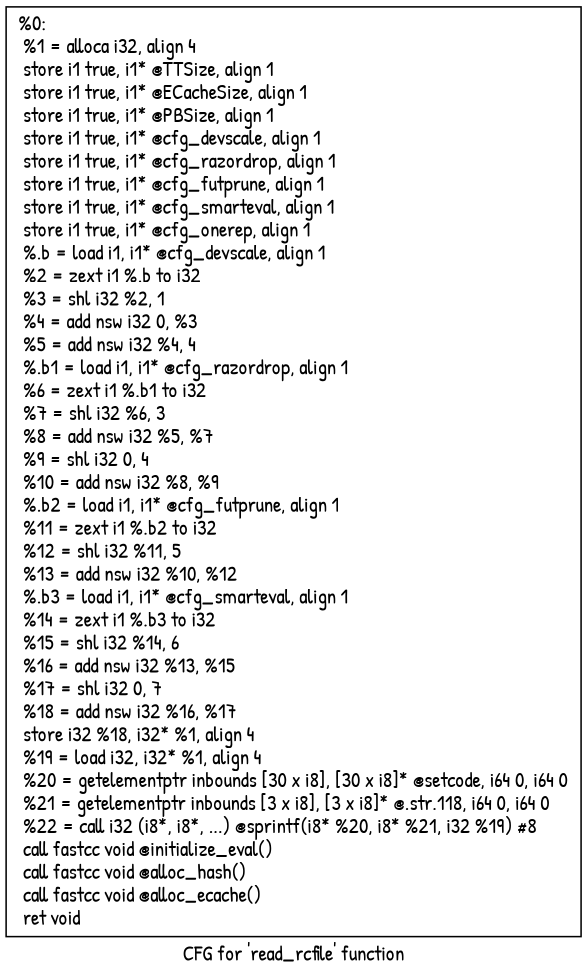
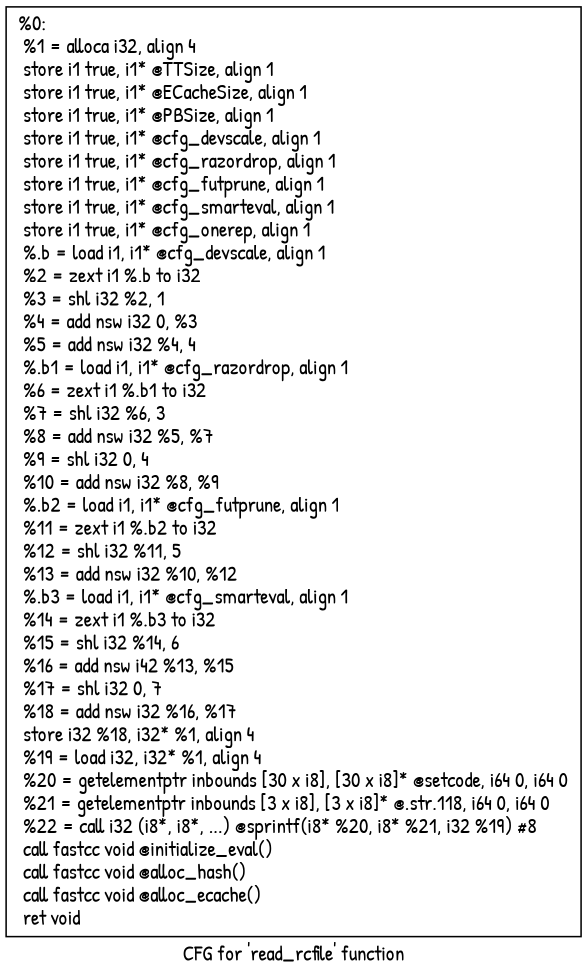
(127, 666) -> (127, 666)
